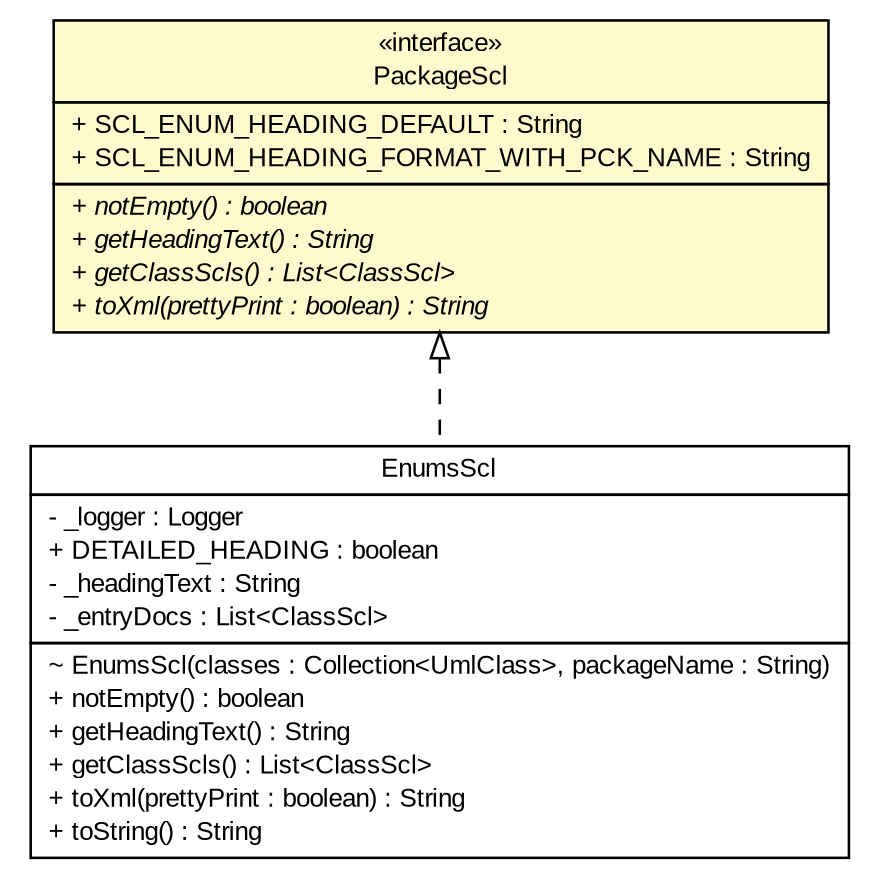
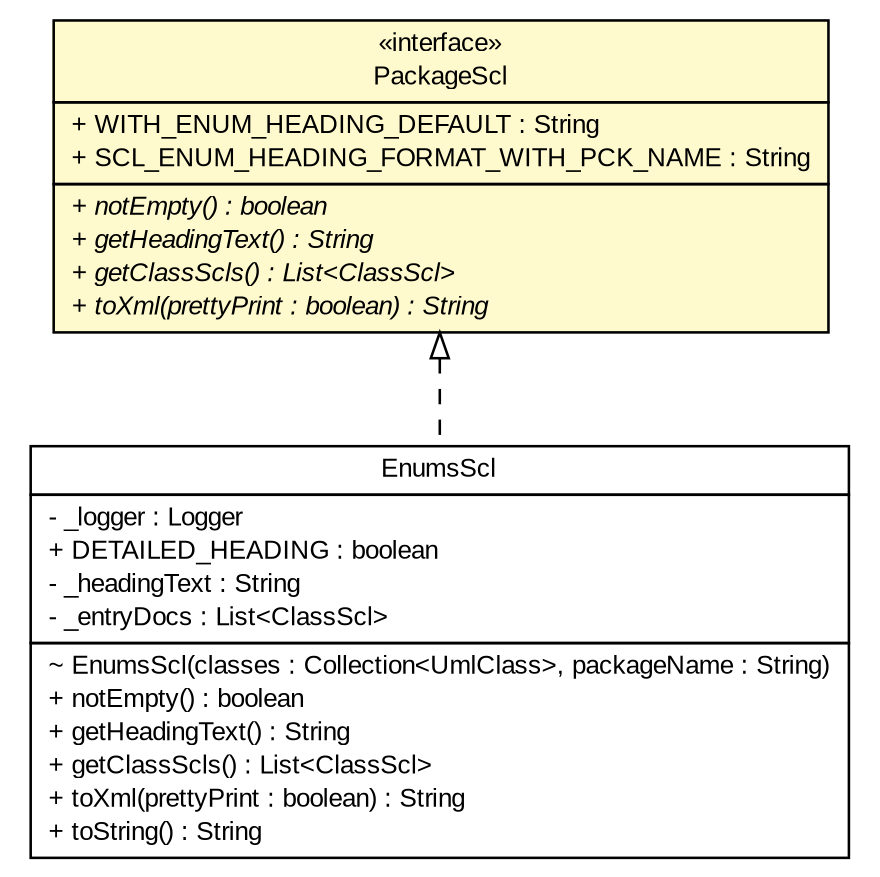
(327, 125) -> (336, 125)
